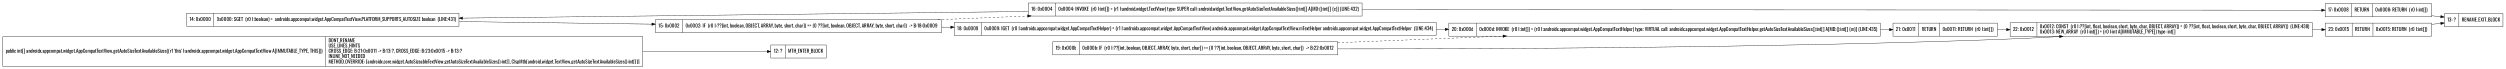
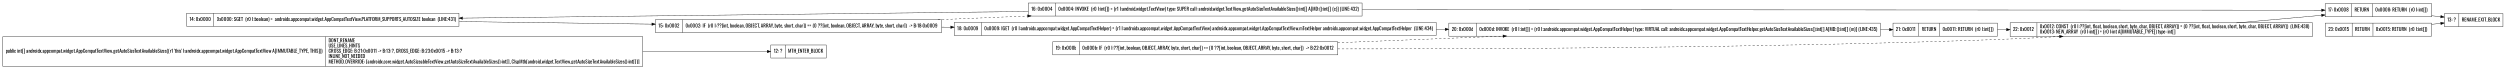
(2317, 30) -> (2279, 19)
(1699, 47) -> (1699, 47)
